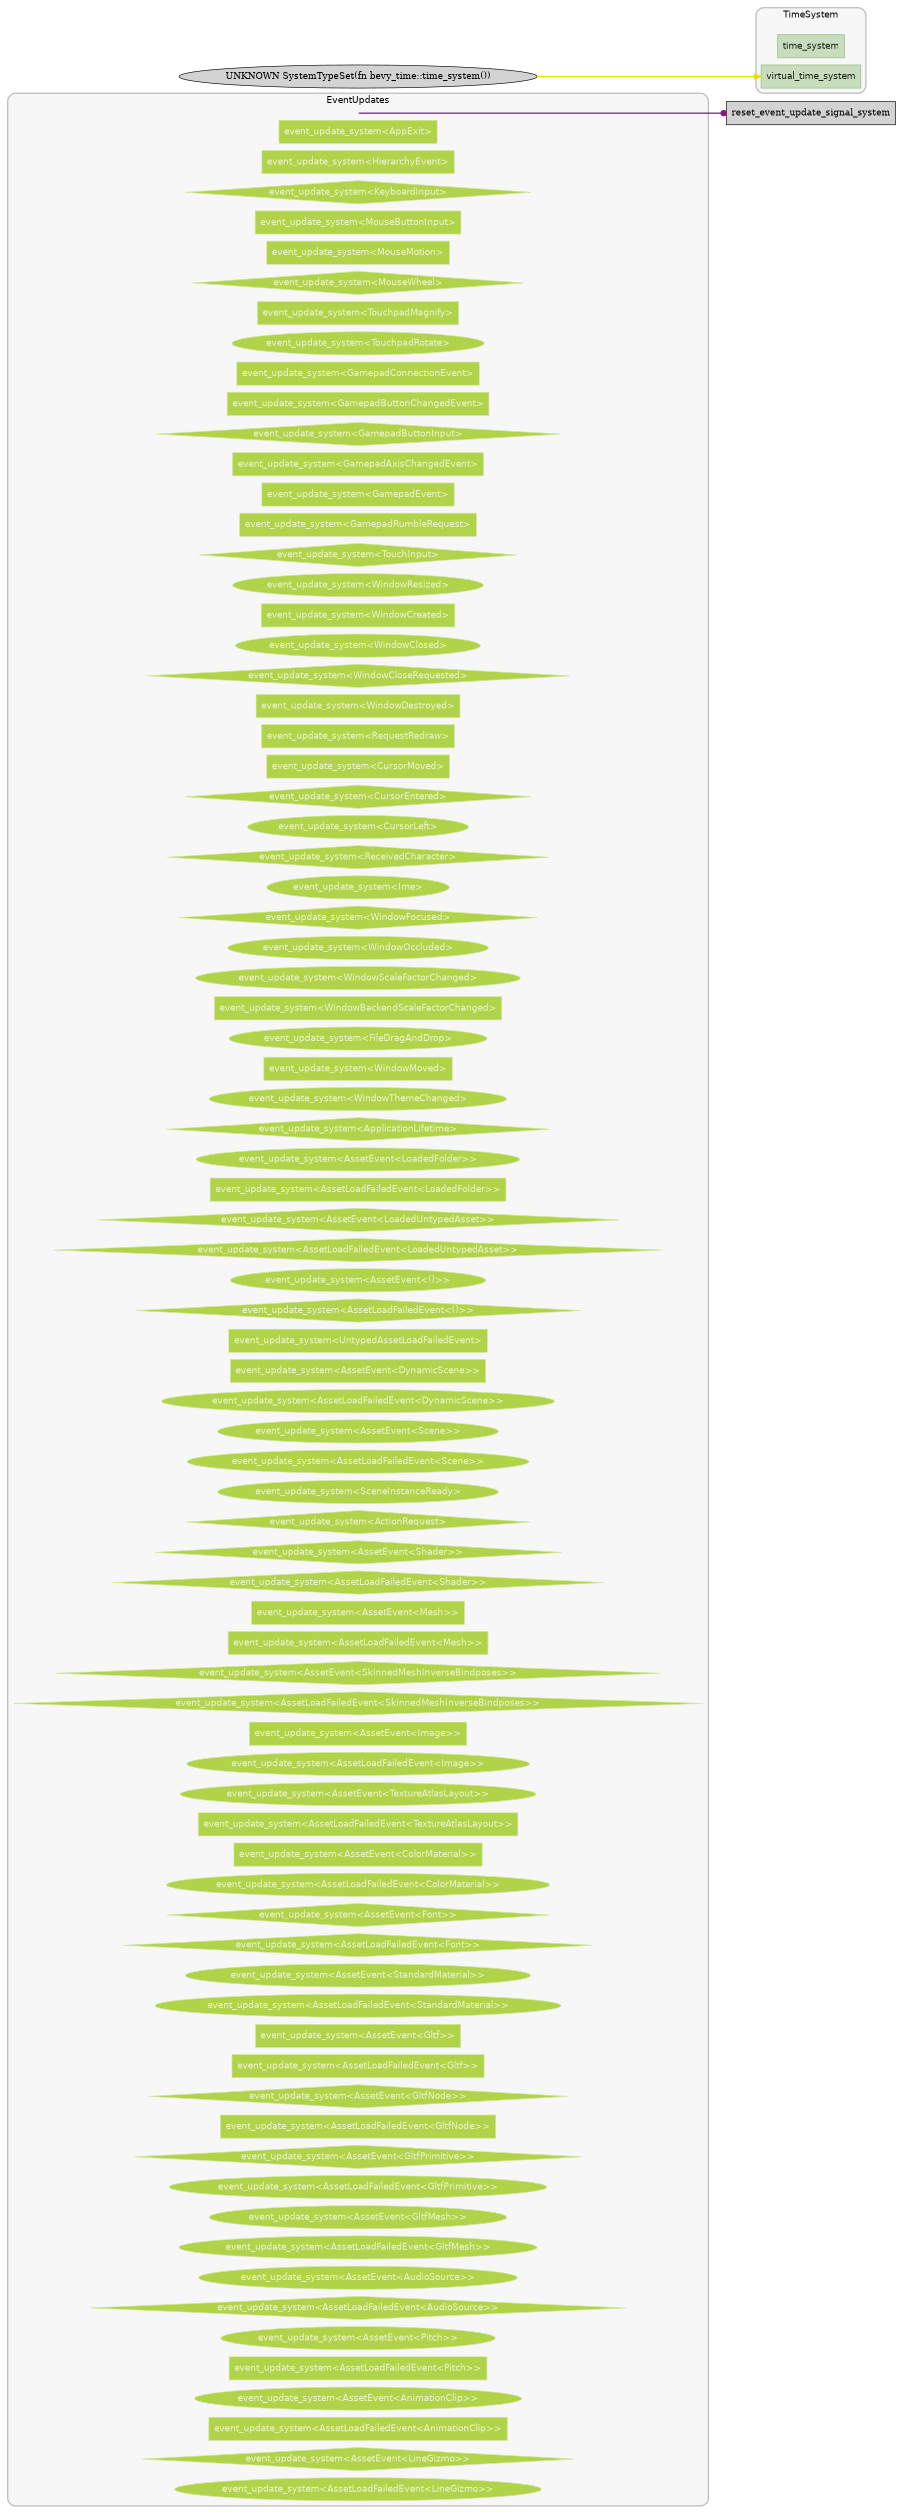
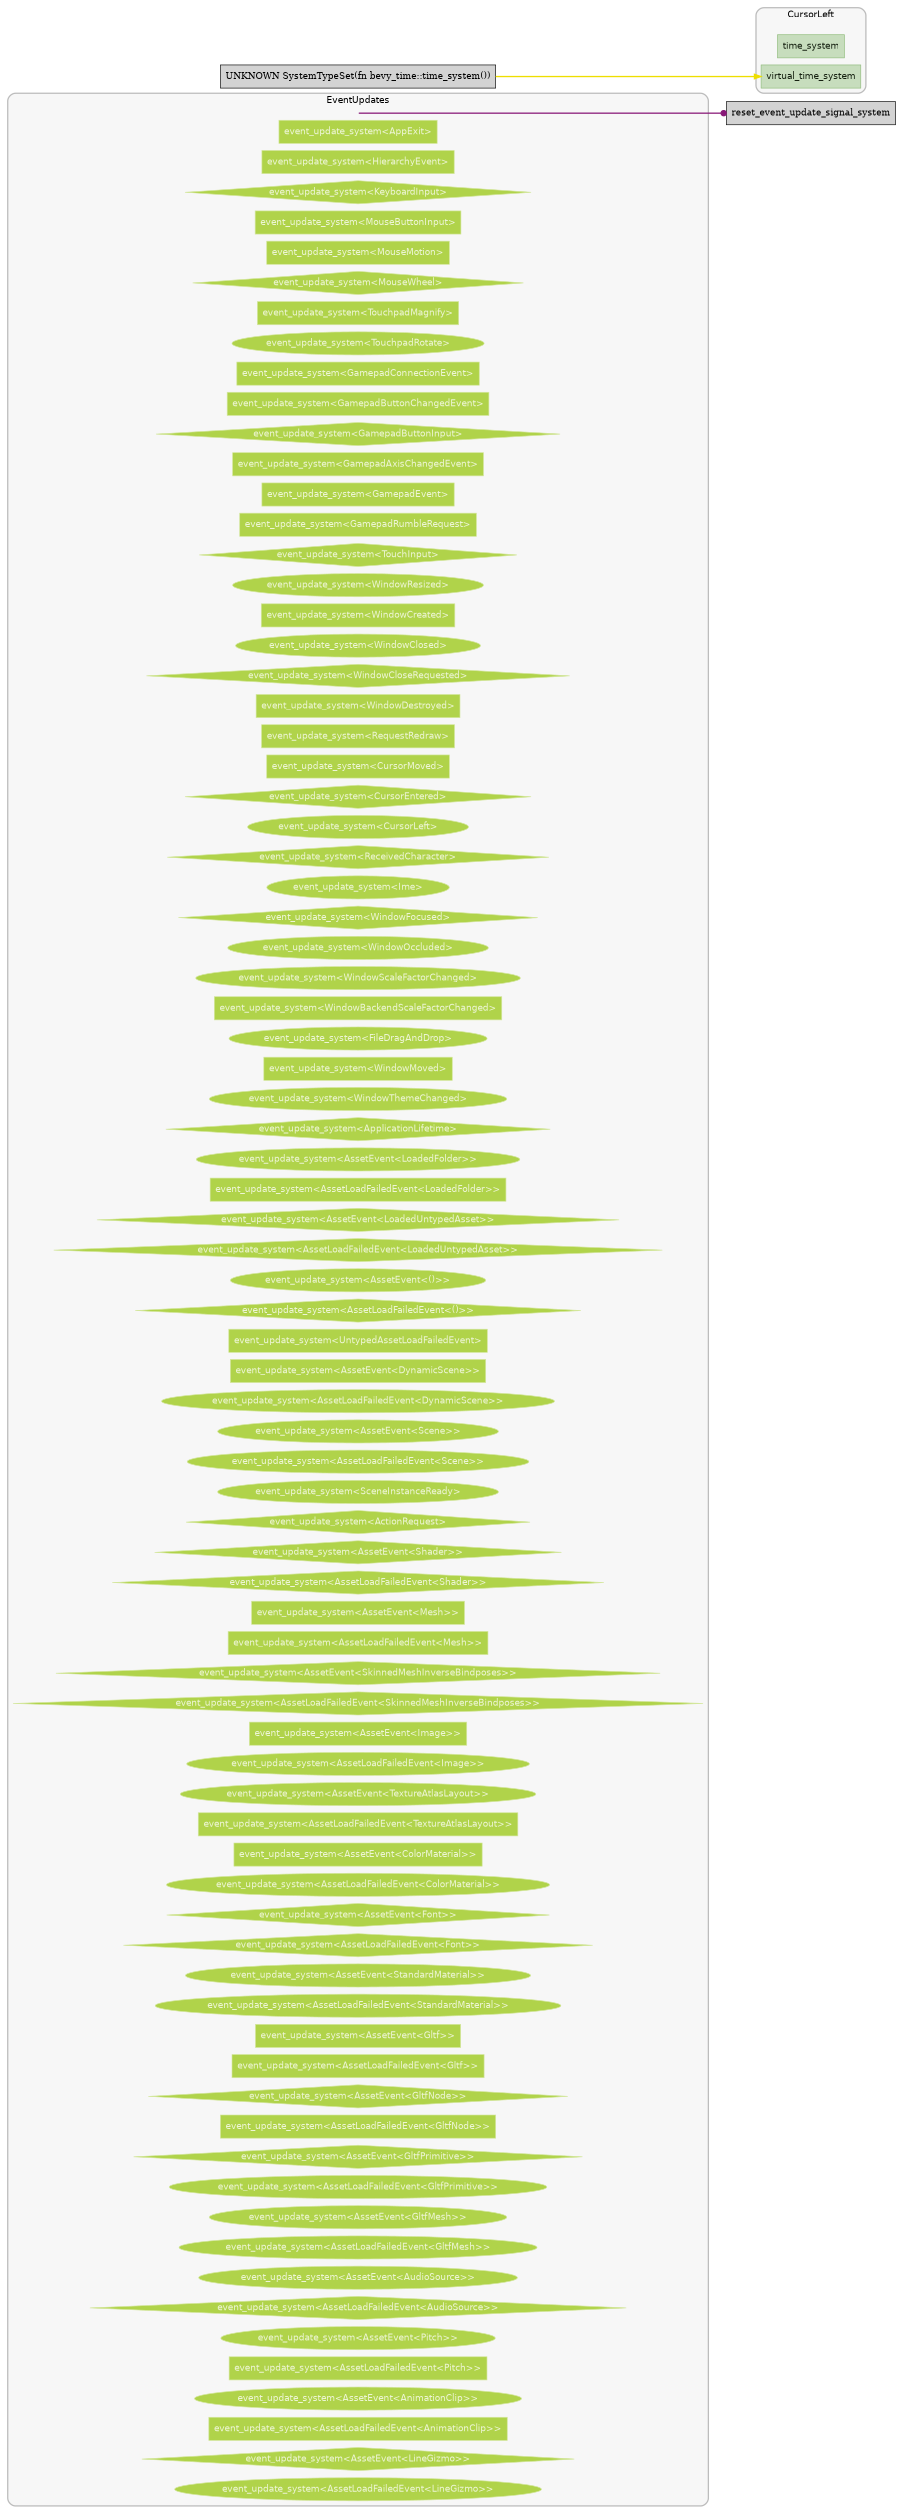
(811, 15) -> (811, 15)
(358, 77) -> (358, 77)
